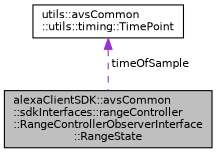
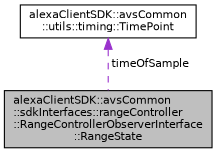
(108, 21) -> (108, 21)
